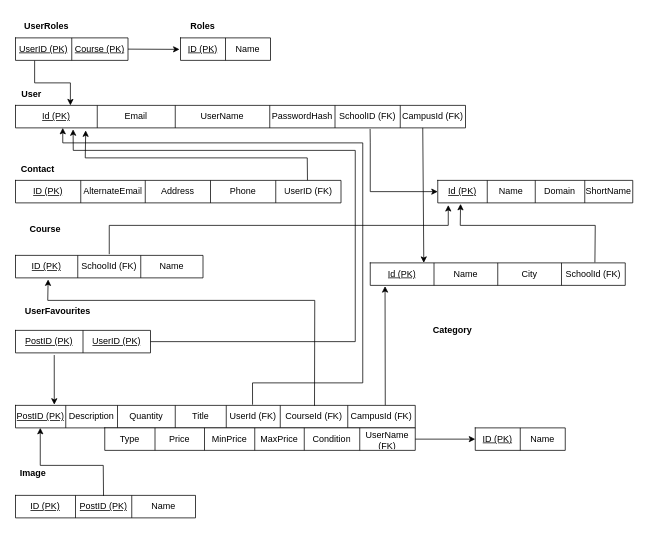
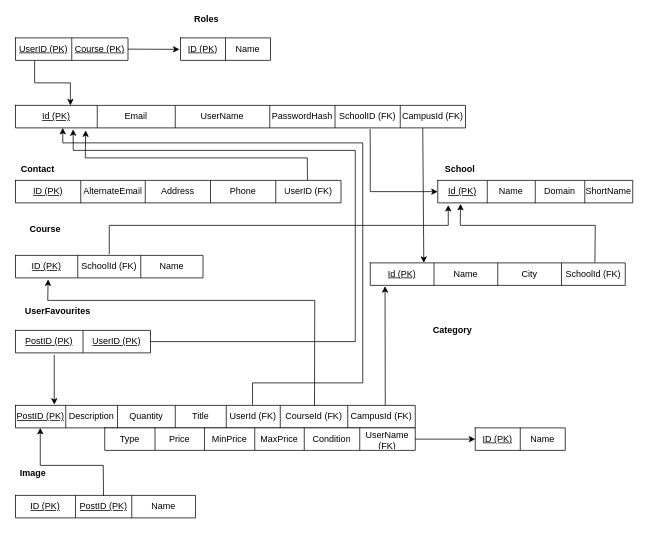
(47, 27) -> none
(203, 27) -> (207, 19)
(32, 94) -> none
none -> (460, 169)
